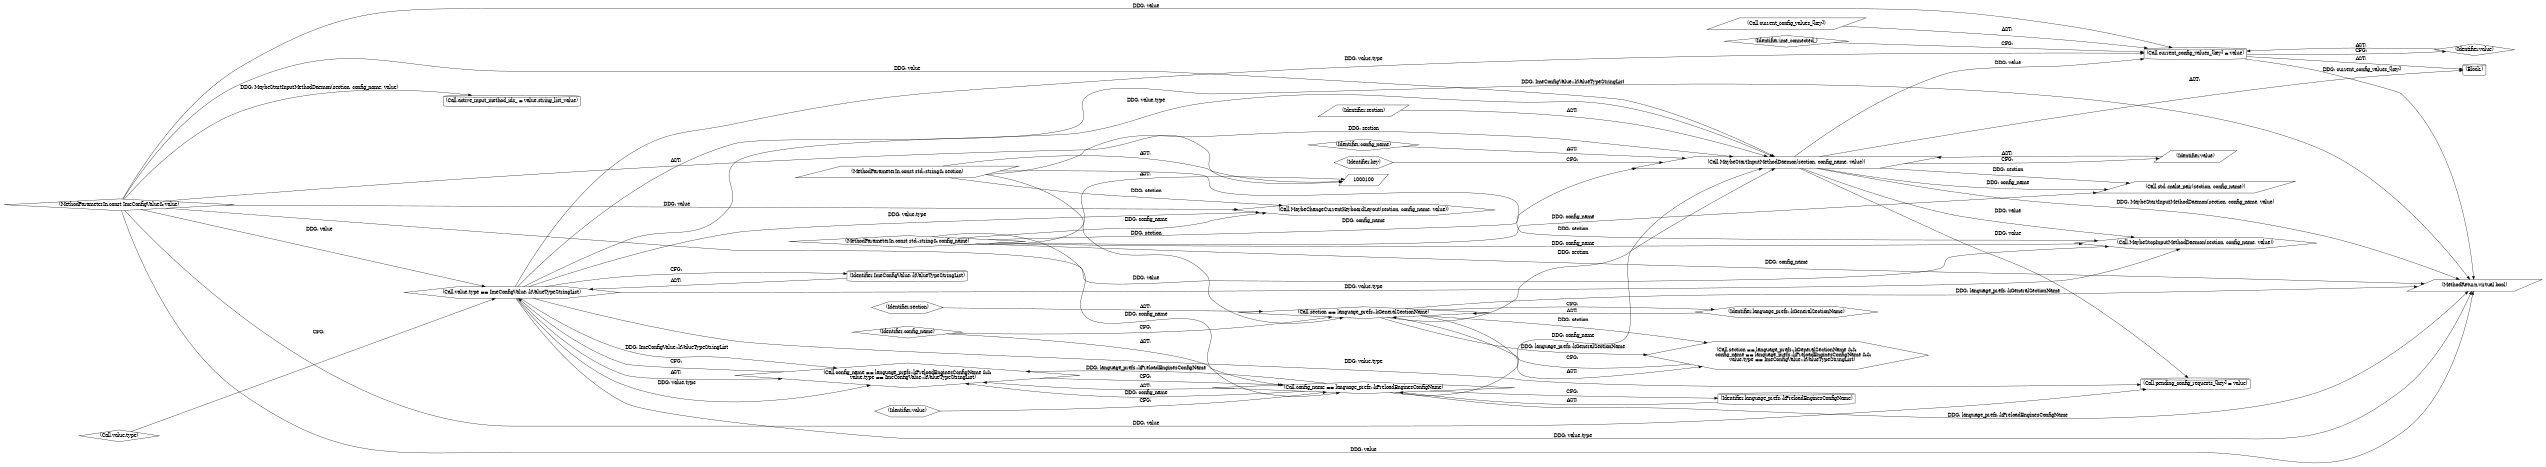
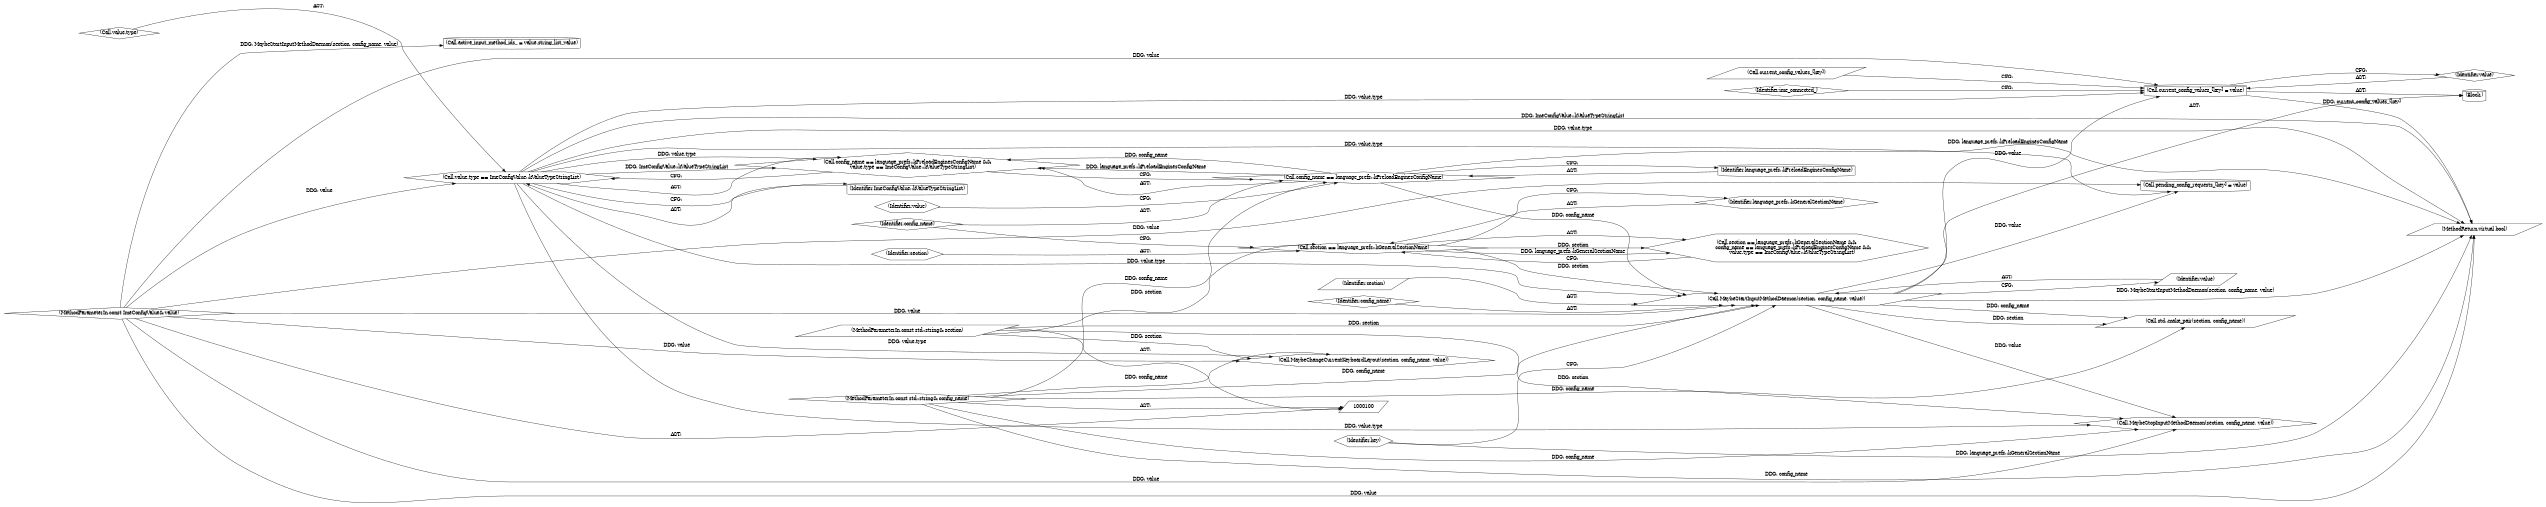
(2008, 30) -> (2008, 77)
(1910, 295) -> (1980, 457)
(319, 332) -> (319, 6)
